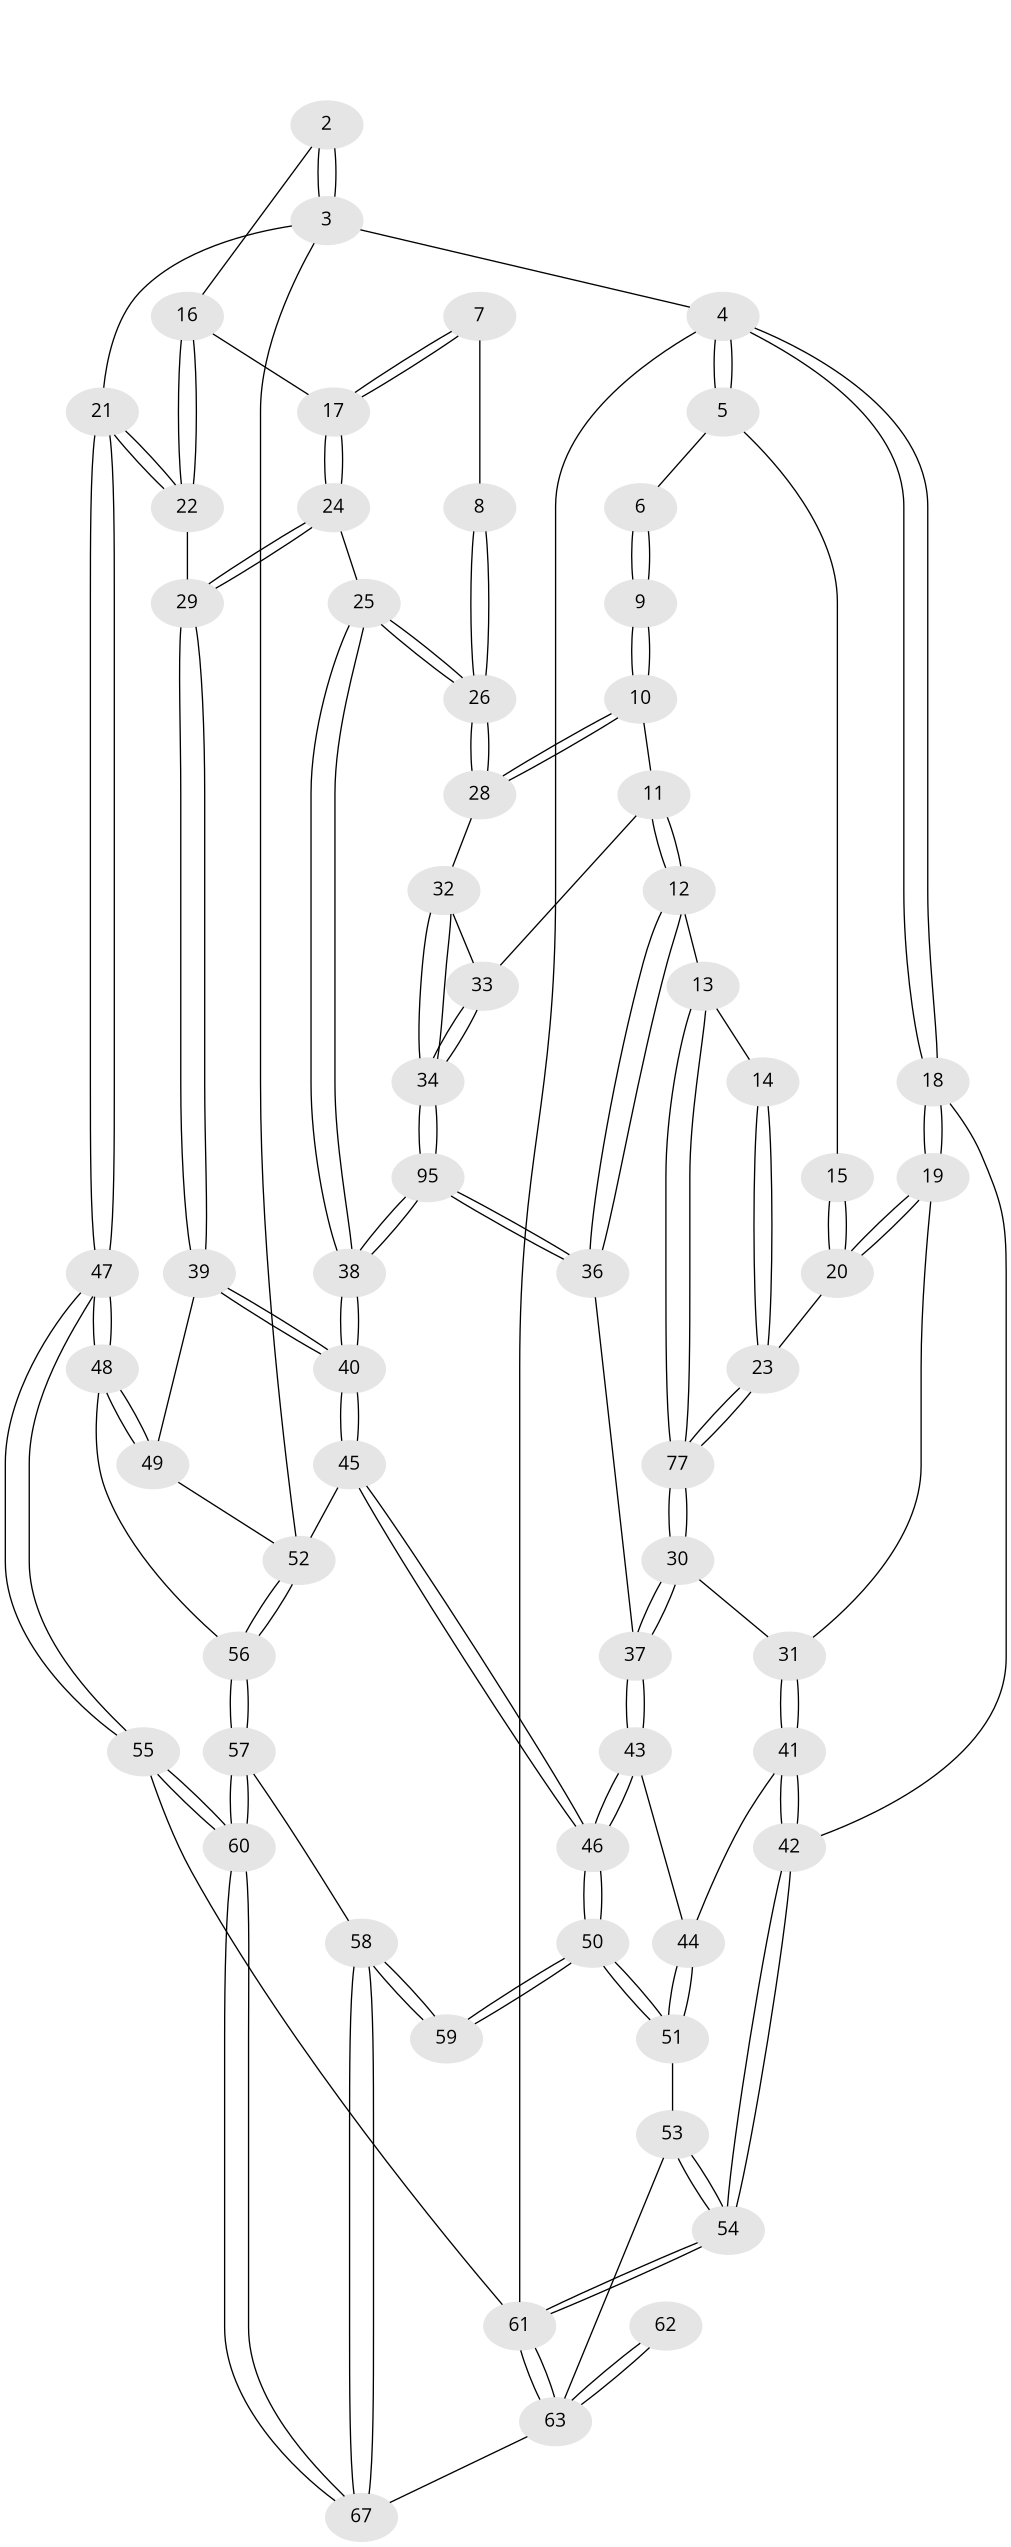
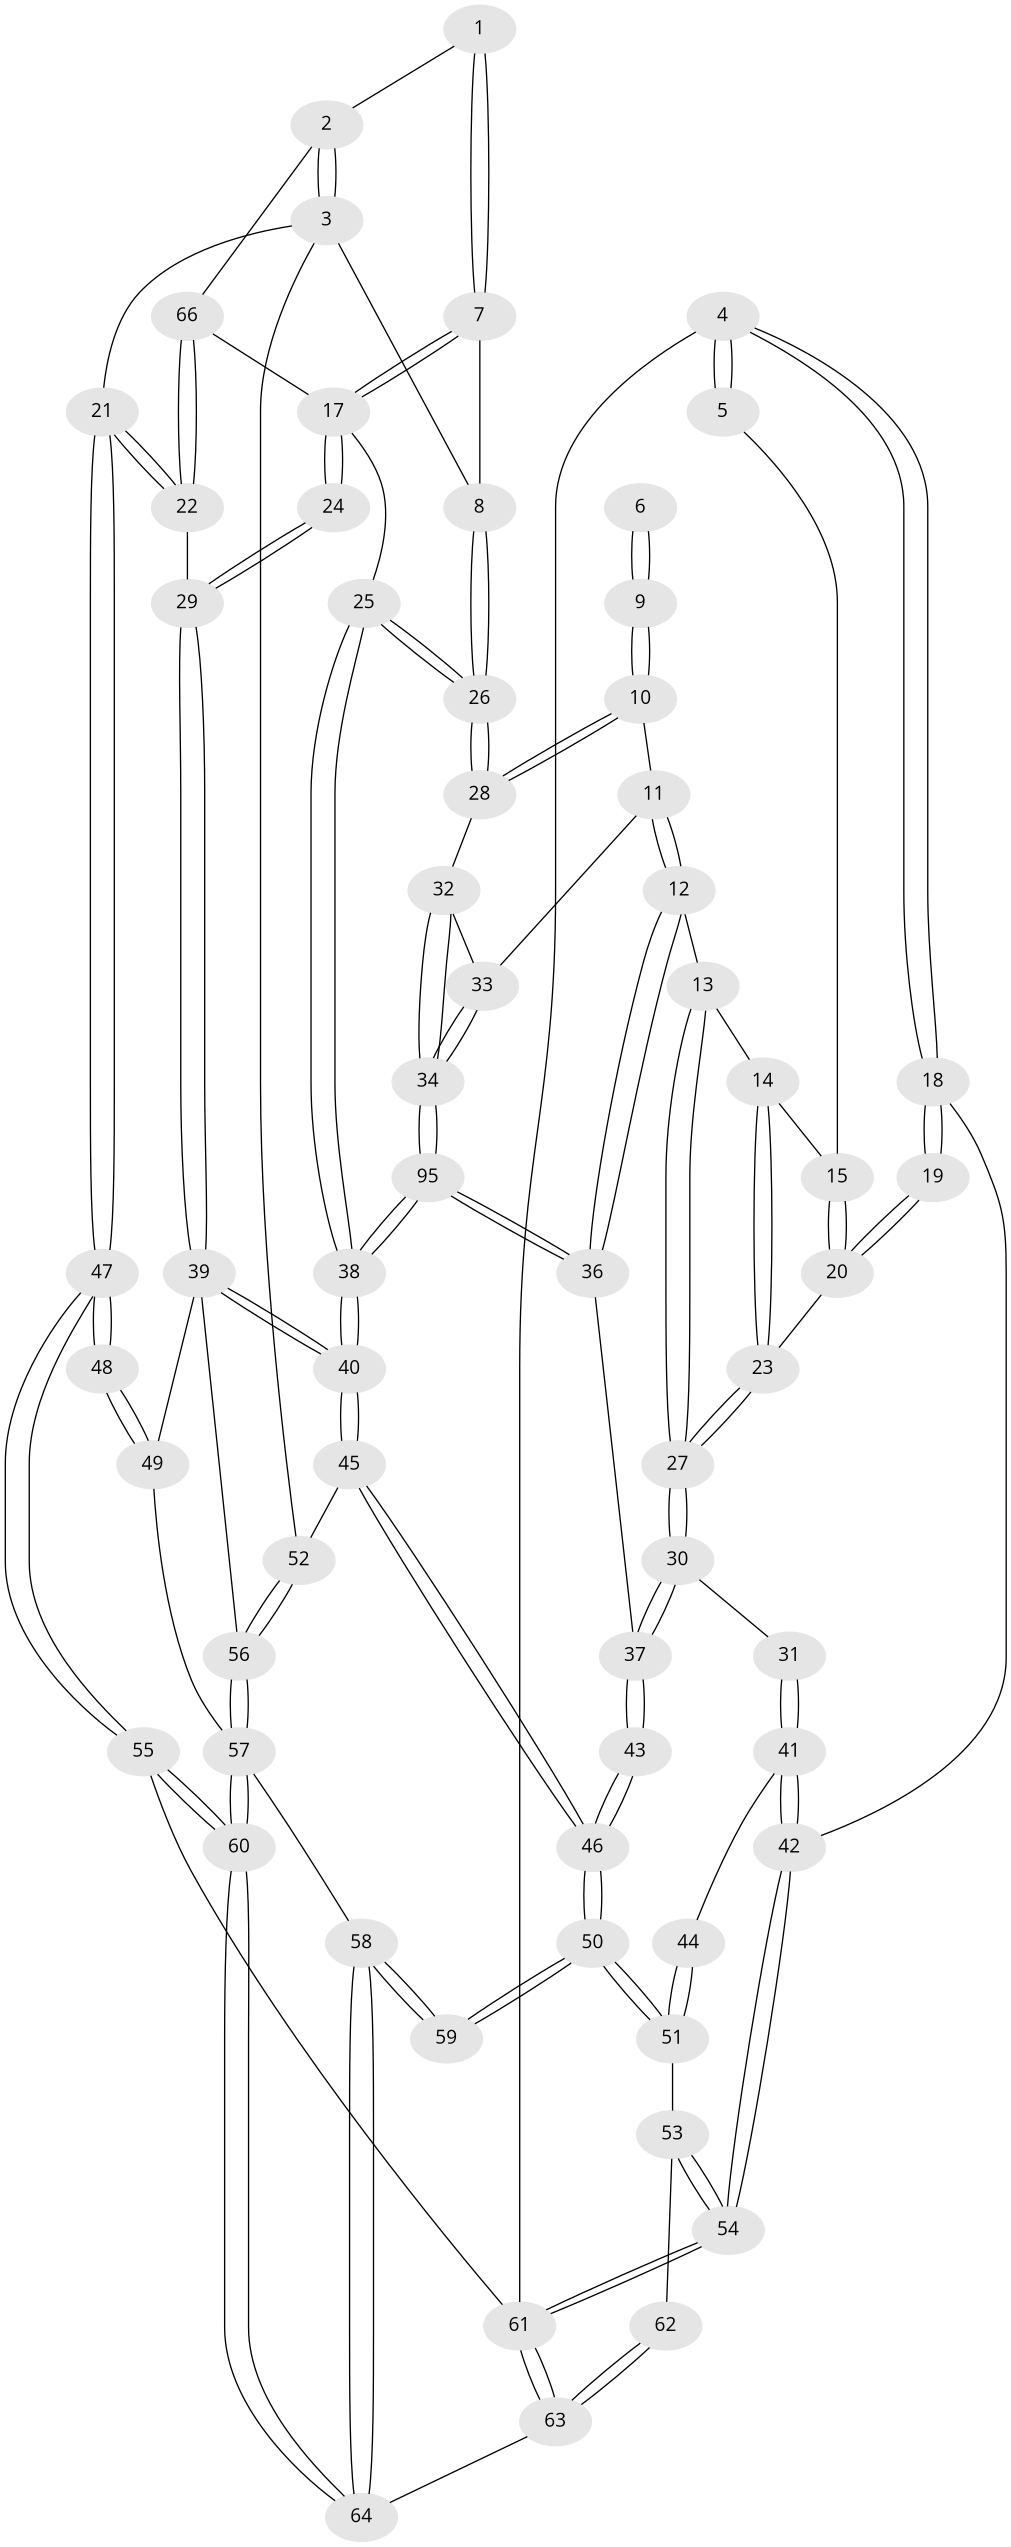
none -> (480, 29)
(525, 269) -> (397, 352)
(187, 316) -> (187, 316)
(682, 460) -> none
(349, 556) -> (385, 503)
none -> (800, 1130)
(921, 1438) -> none
(678, 1465) -> (678, 1465)
(226, 1513) -> (171, 1615)
(125, 1529) -> (219, 1465)
(662, 1848) -> none
(619, 2266) -> (669, 2230)
(362, 2517) -> (362, 2517)
